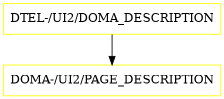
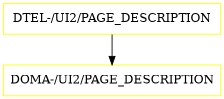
(112, 19) -> (112, 19)
